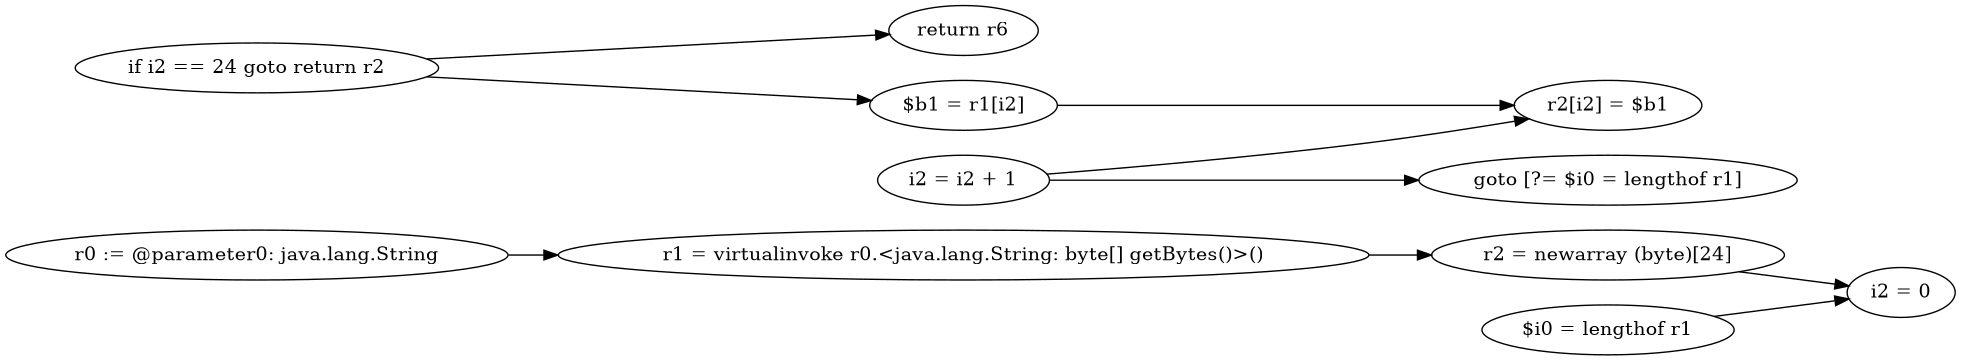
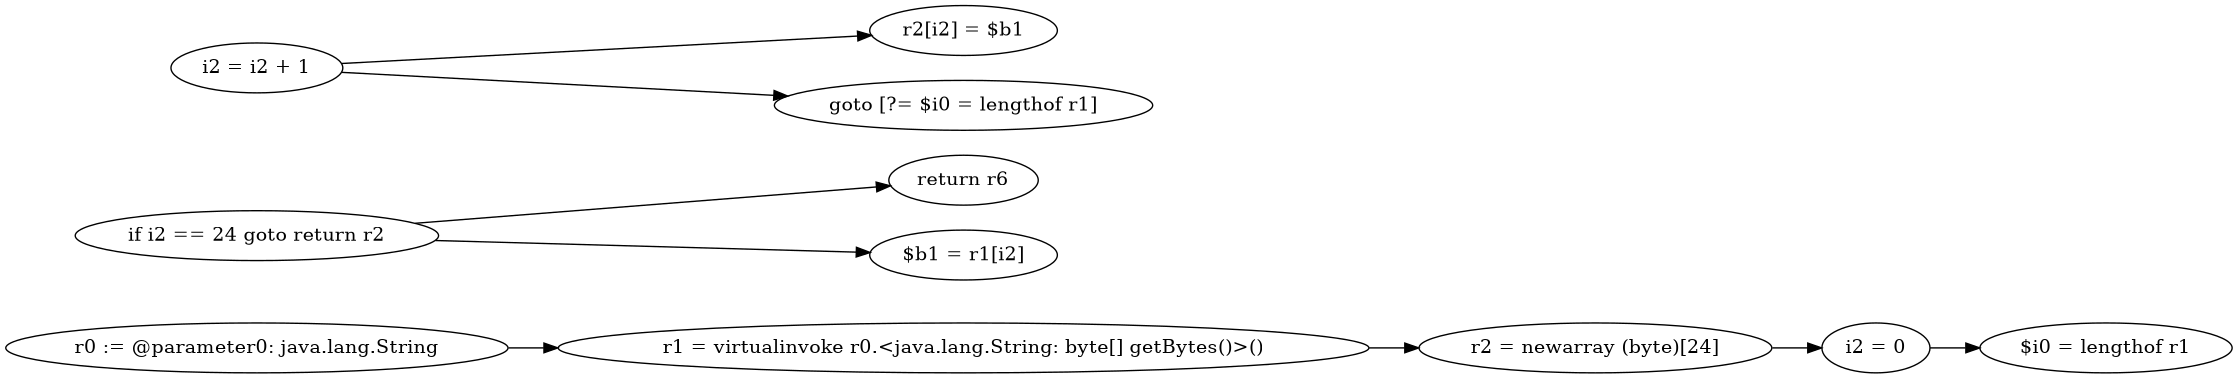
(1279, 105) -> none
(1774, 309) -> (1948, 348)
